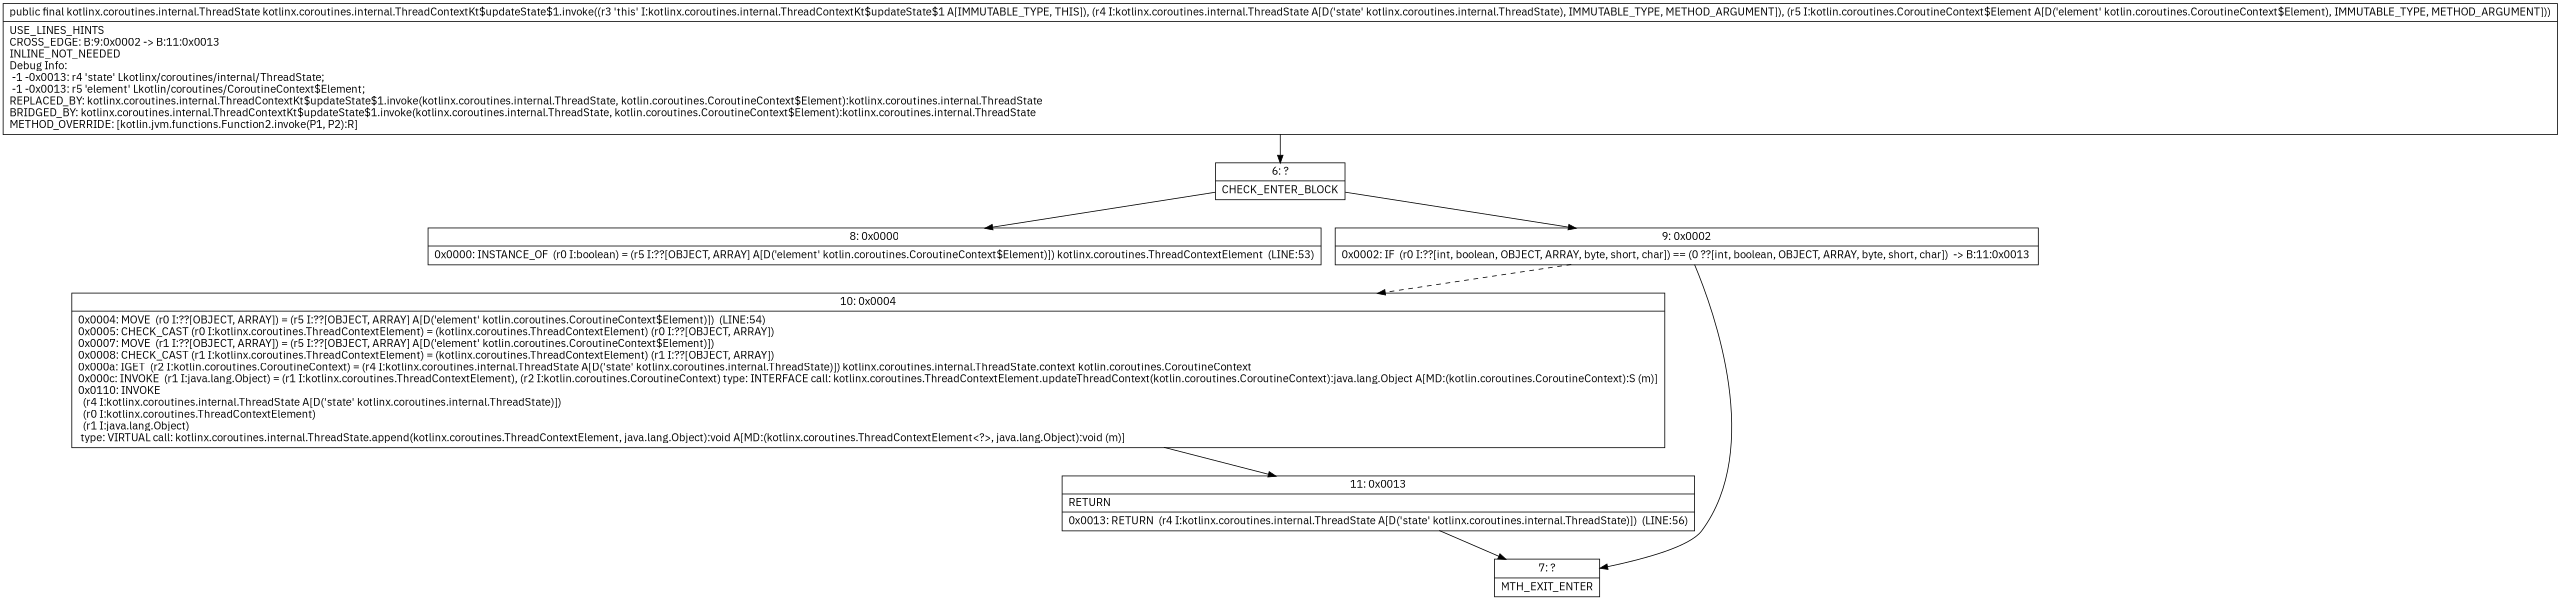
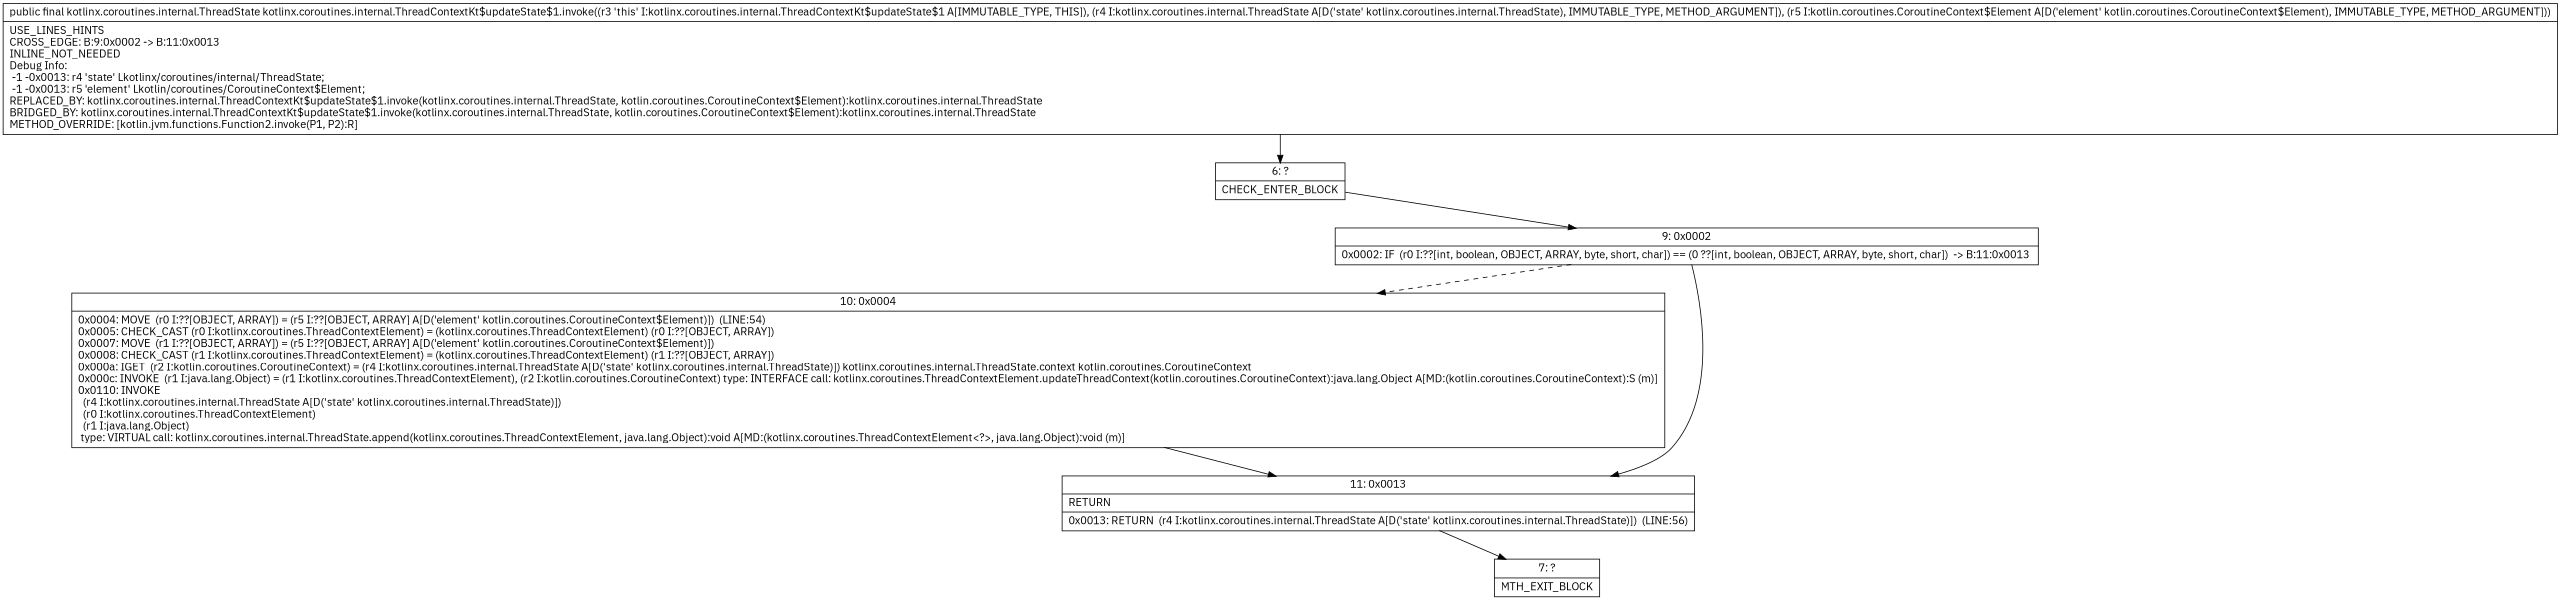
(875, 246) -> none
(1730, 449) -> (1699, 389)
(1547, 587) -> (1547, 587)
